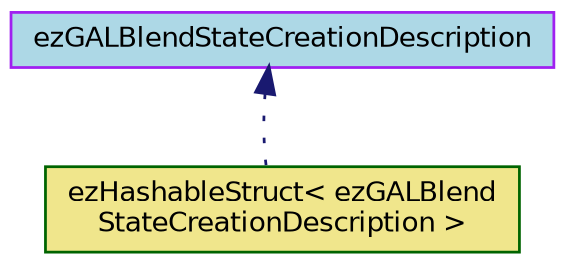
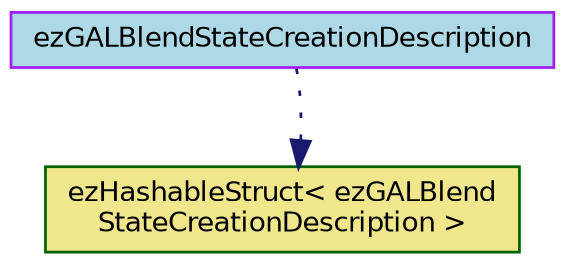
(264, 131) -> (300, 103)
